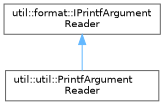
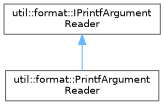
(82, 86) -> (82, 86)
